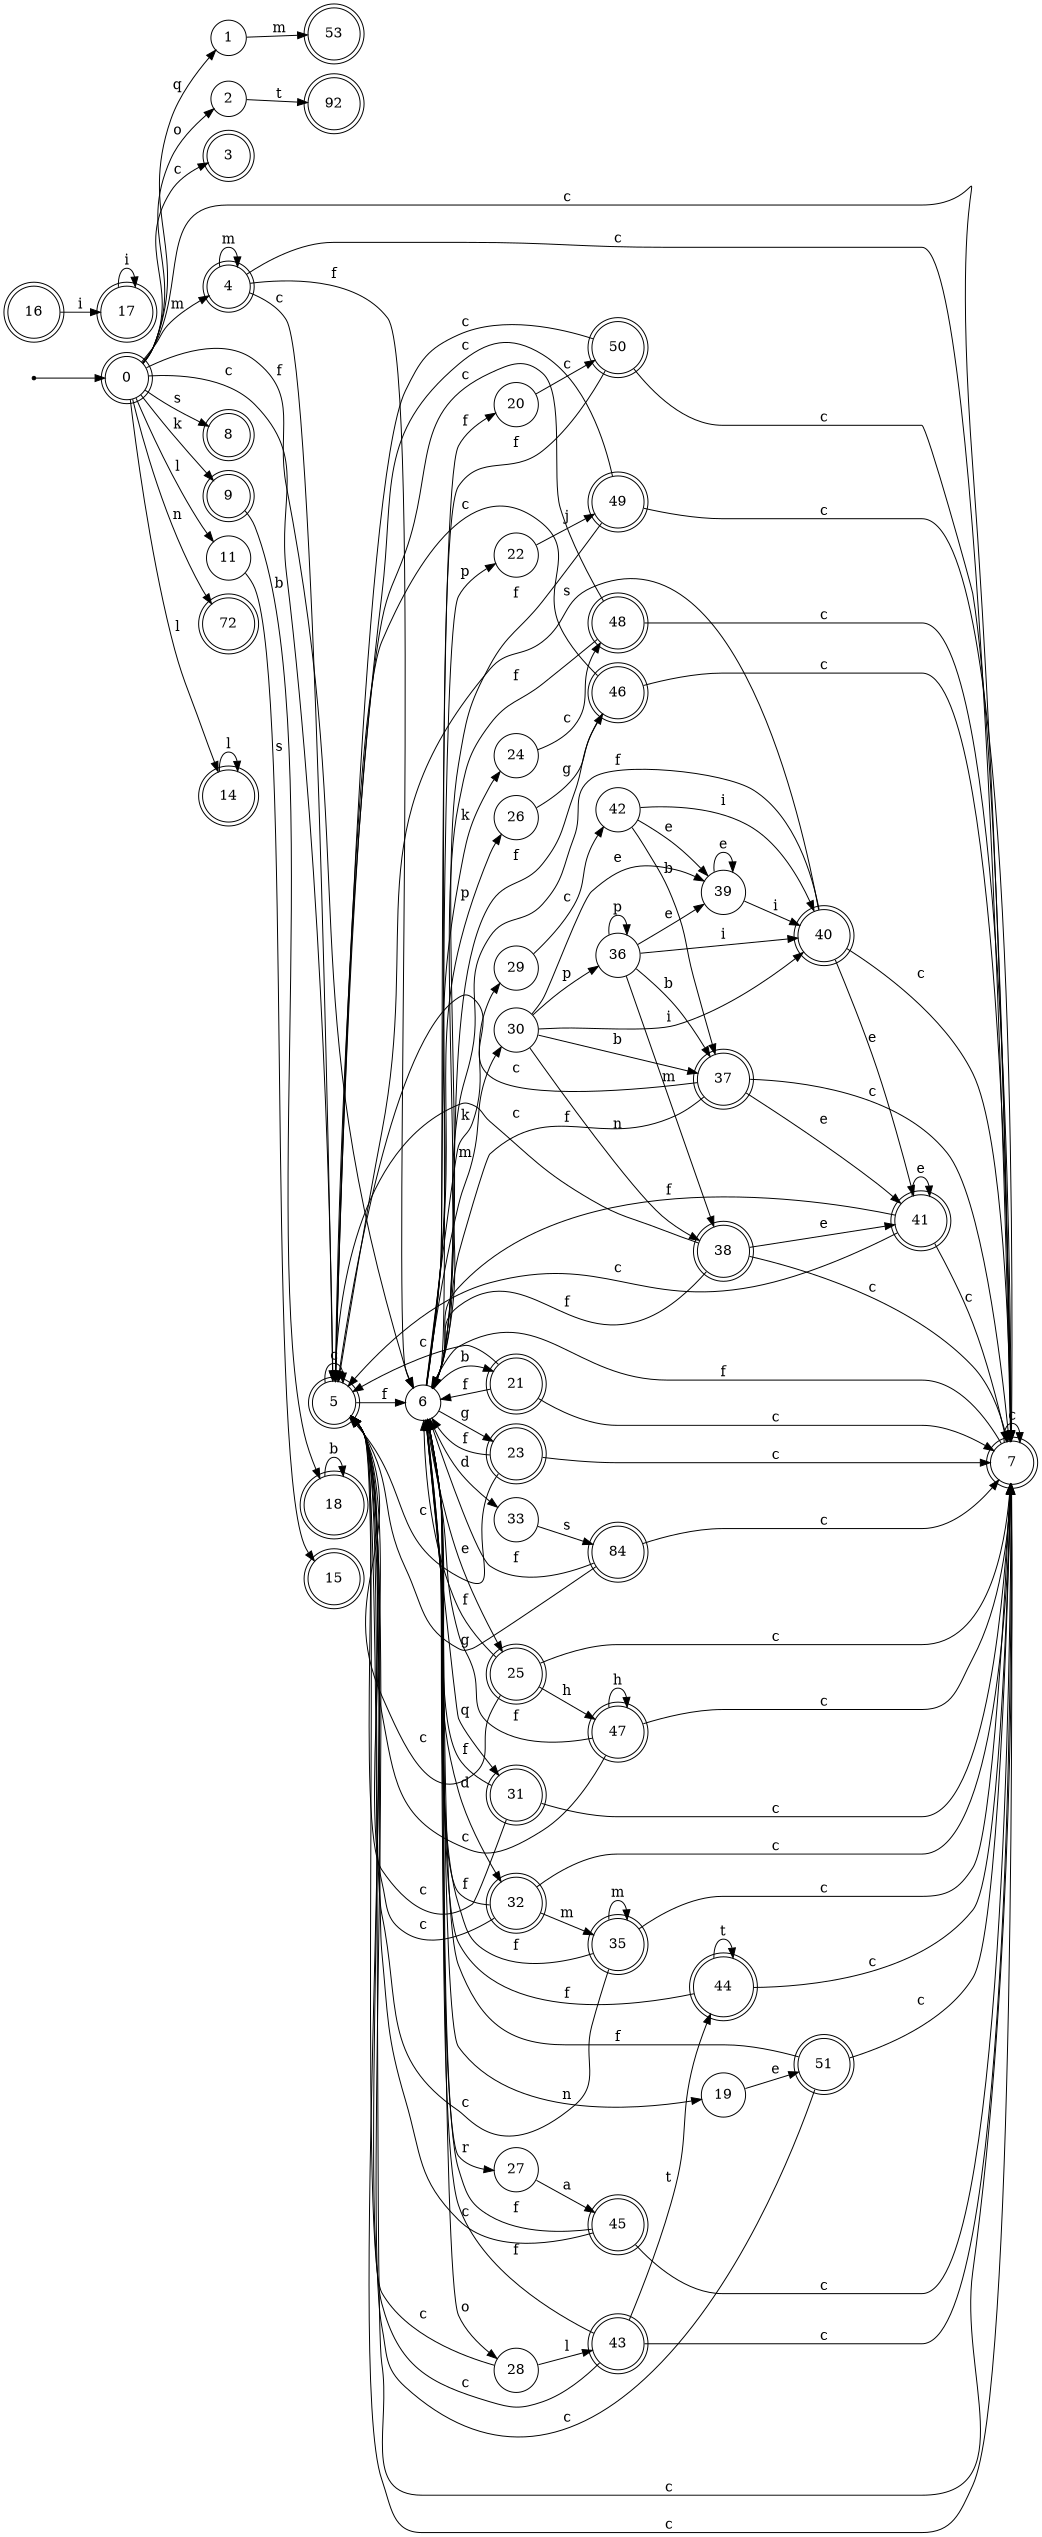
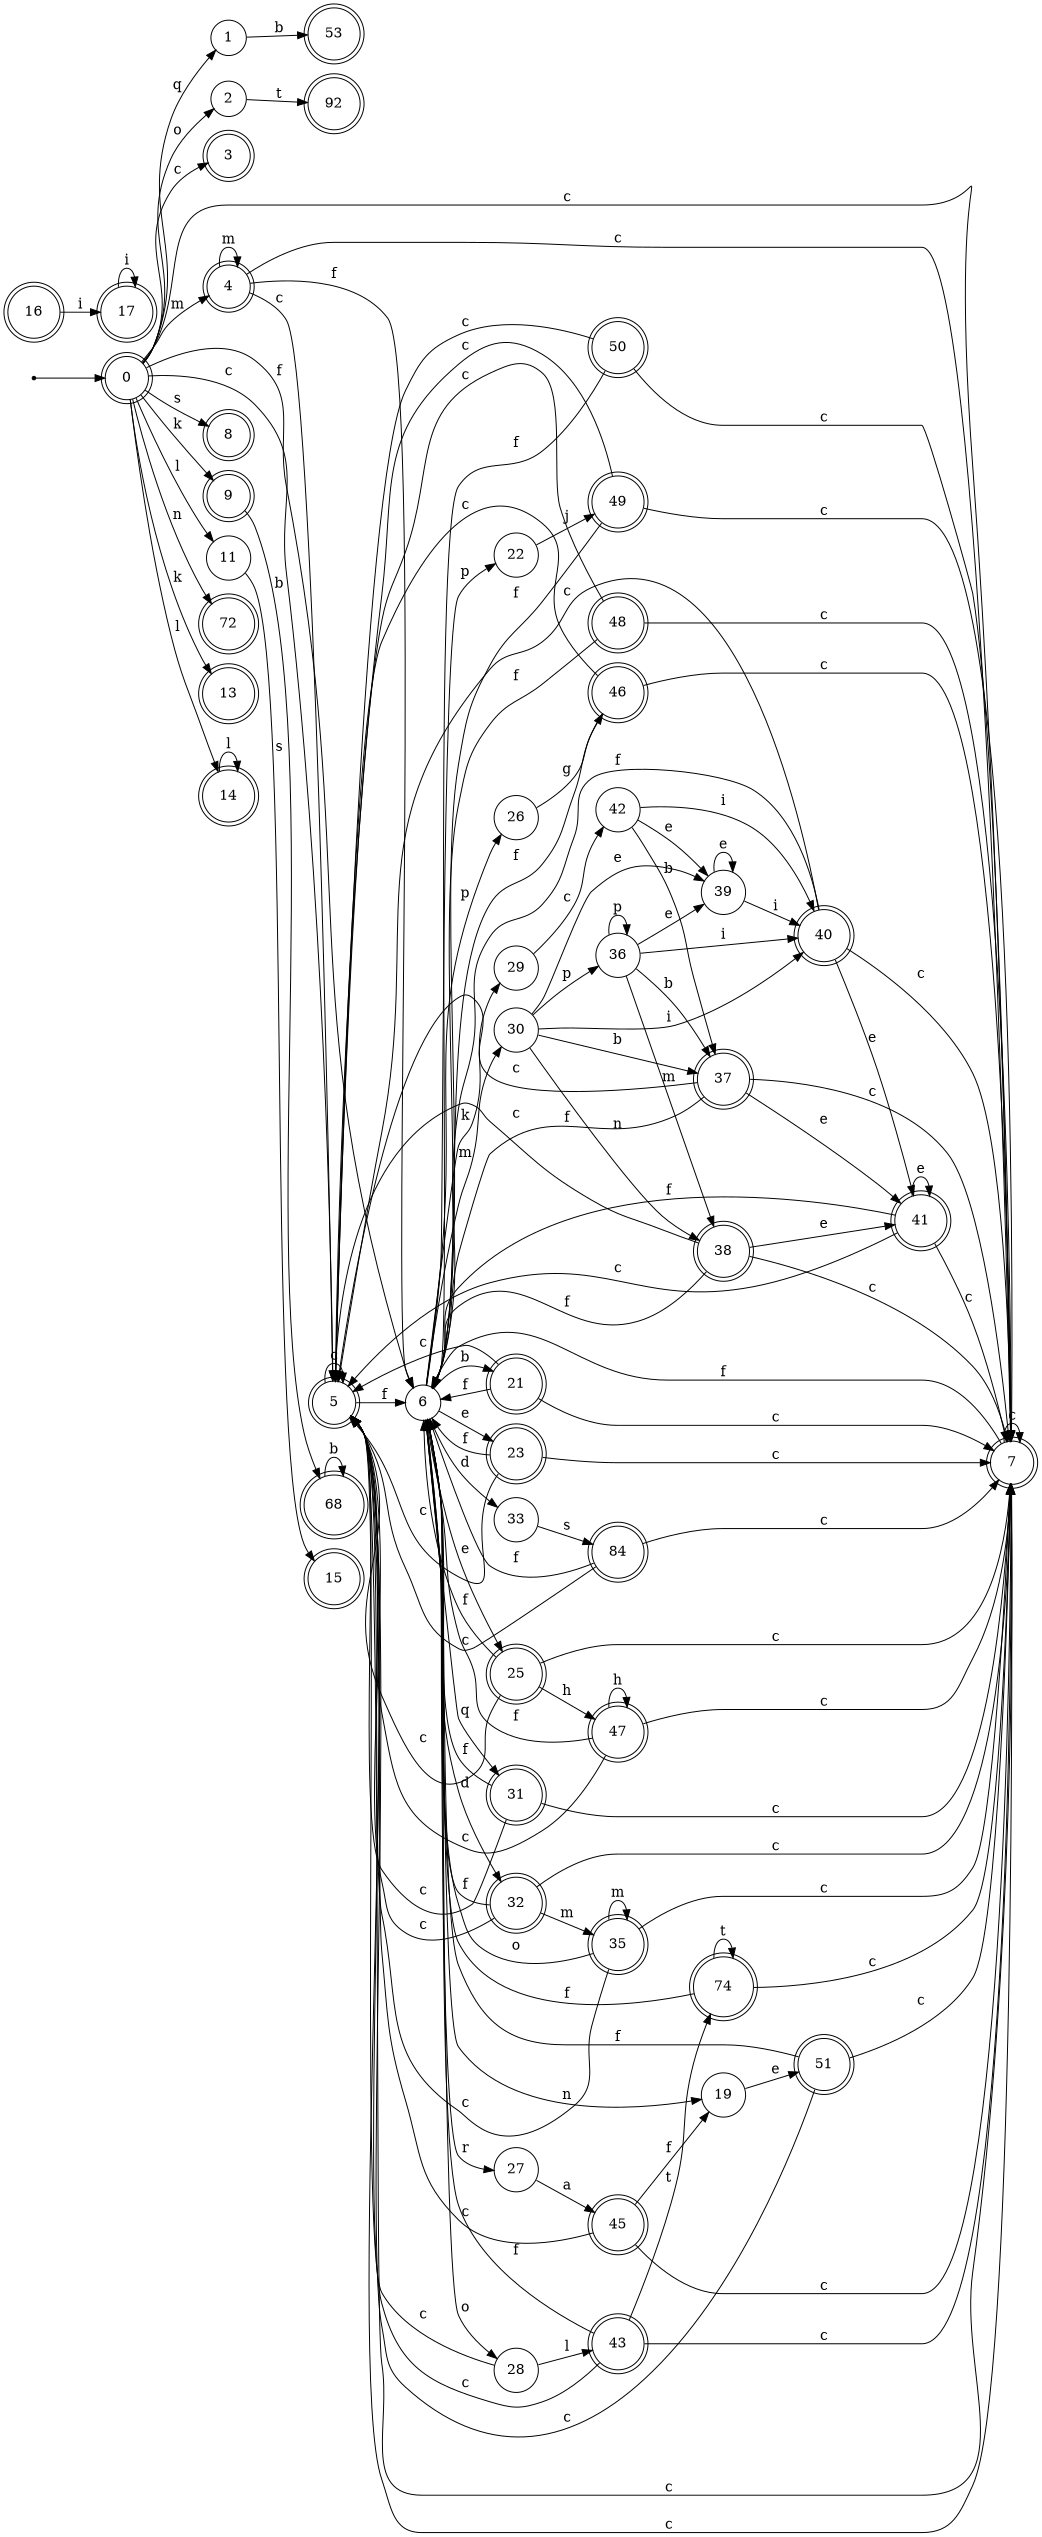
(280, 29) -> (280, 29)
(516, 405) -> none
(567, 592) -> (567, 592)
none -> (229, 694)
(516, 756) -> none
(465, 1414) -> (465, 1414)
(334, 1505) -> (334, 1505)
(465, 1641) -> (465, 1641)
(444, 1881) -> (669, 2162)
(516, 1946) -> (516, 1946)
(723, 1987) -> (723, 1987)
